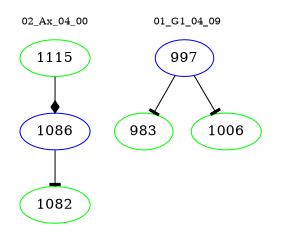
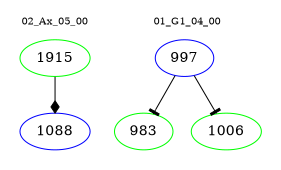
(55, 22) -> (55, 22)
(188, 22) -> (188, 22)
(55, 58) -> (55, 58)
(55, 132) -> (55, 132)
(55, 205) -> none
